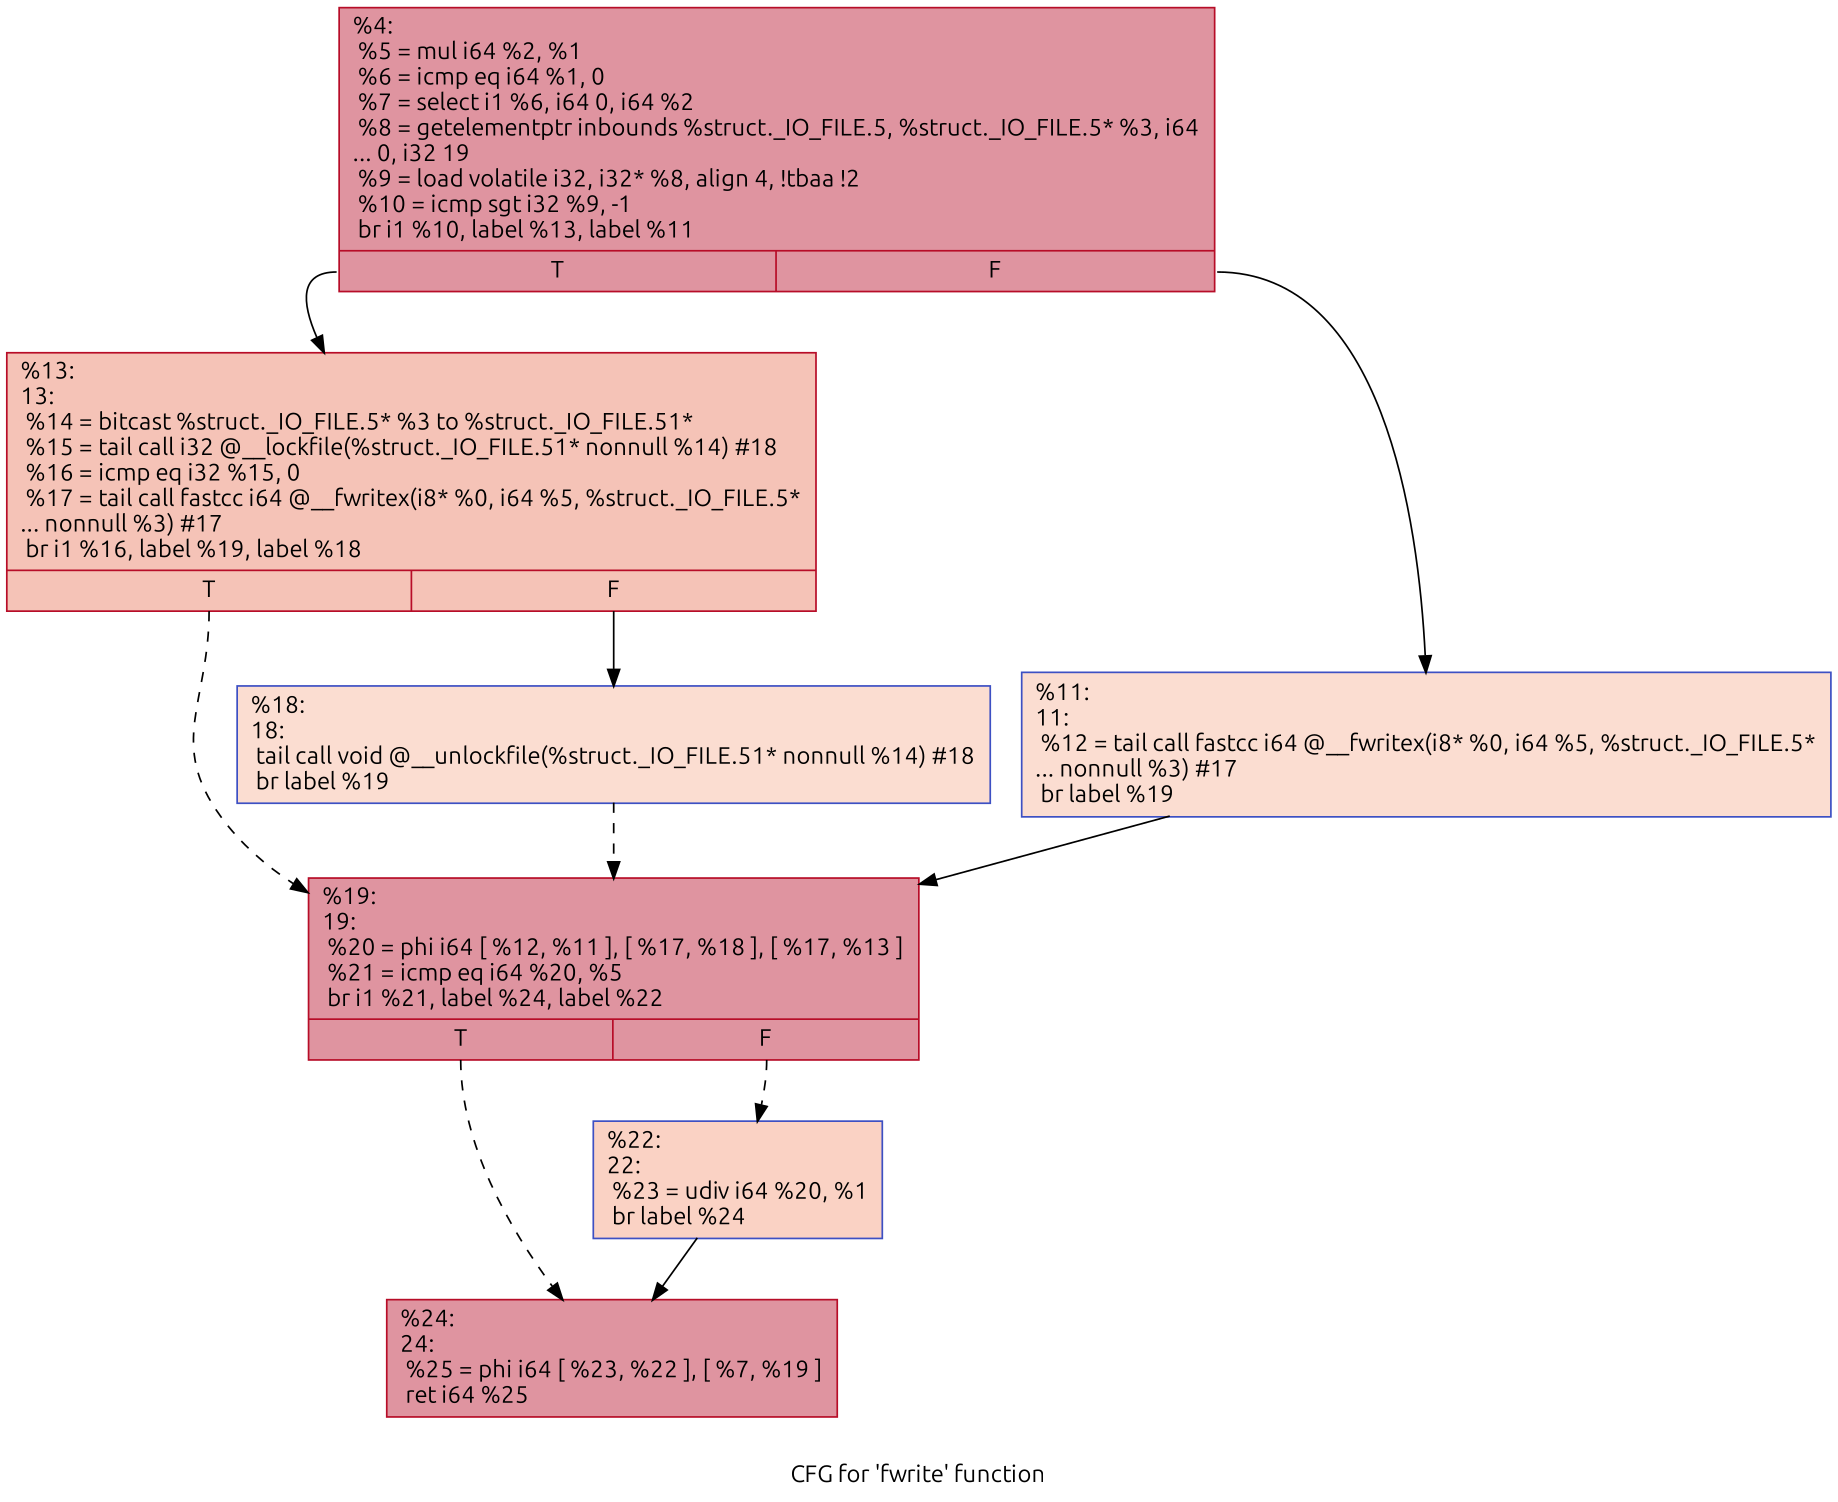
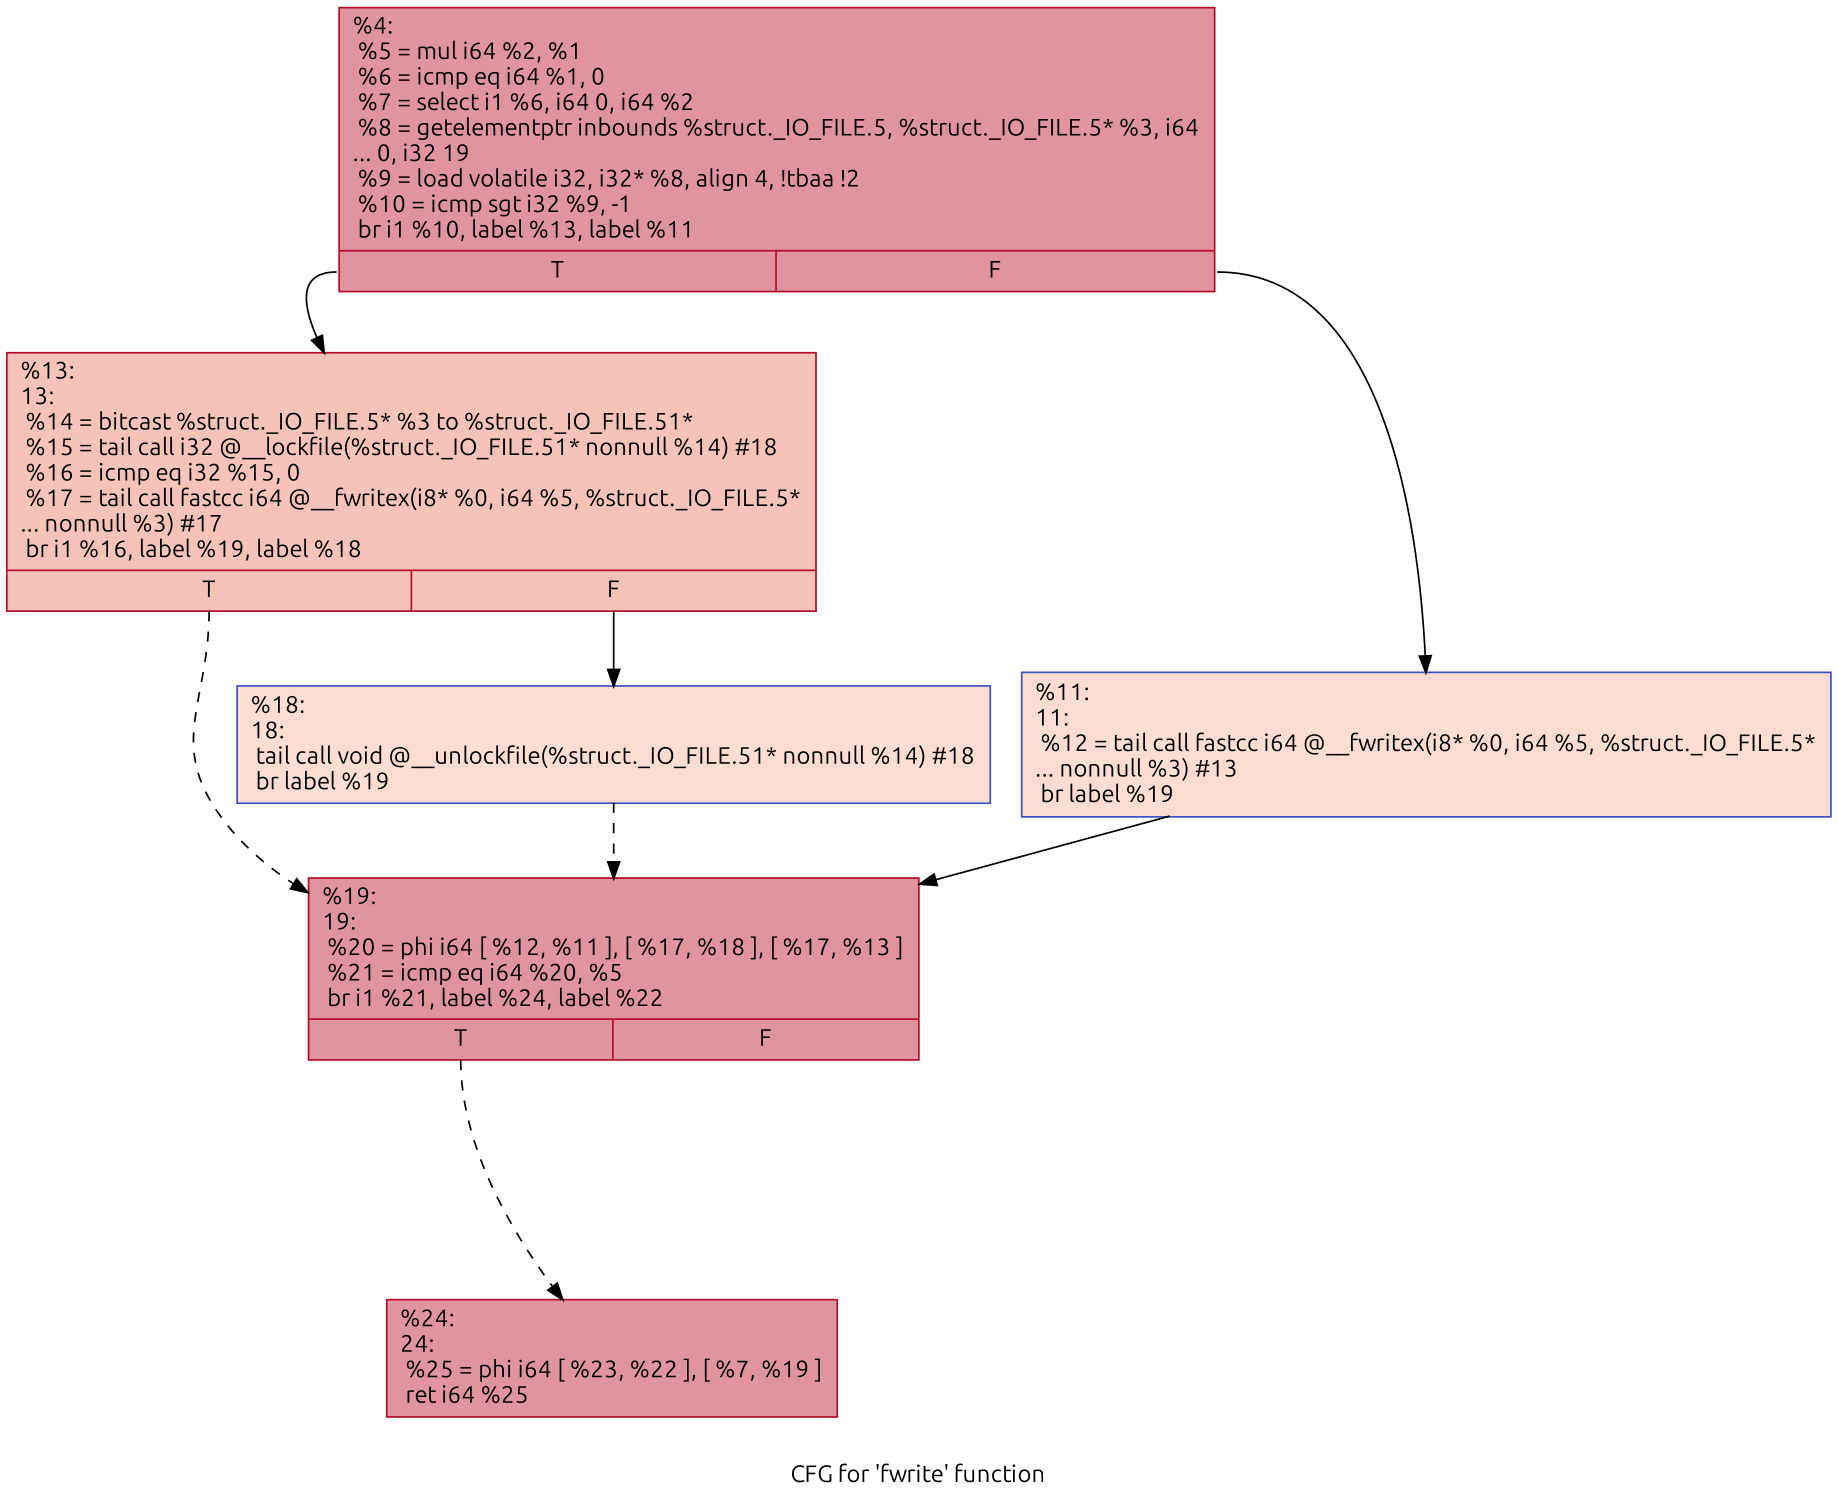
(1137, 769) -> (1137, 769)
(738, 1180) -> none
